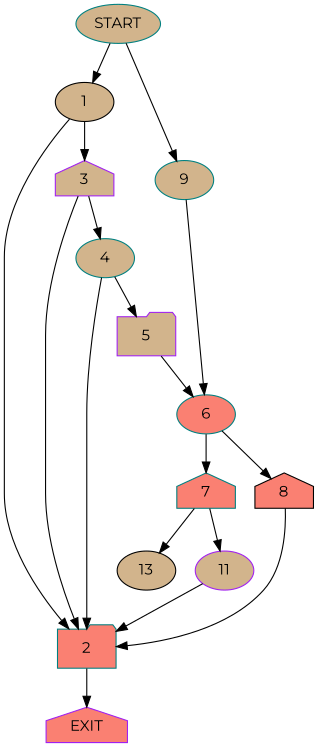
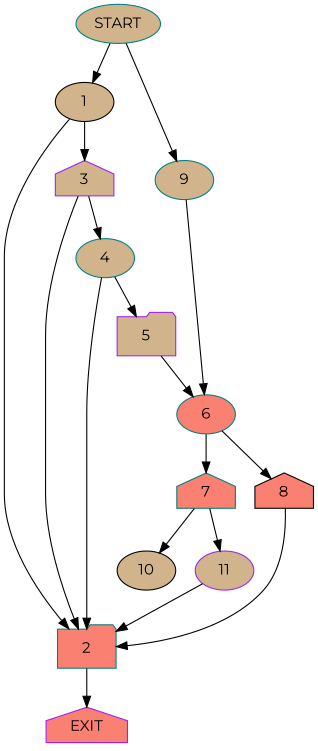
(146, 571) -> (146, 571)
